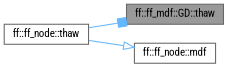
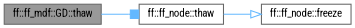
(102, 26) -> (115, 14)
(175, 53) -> (306, 14)
